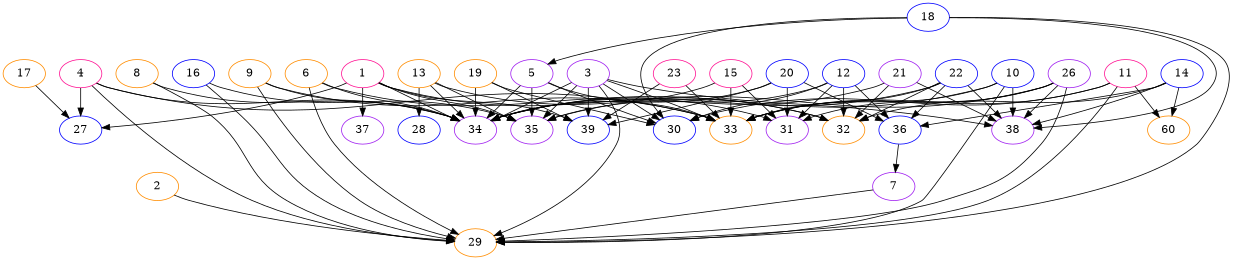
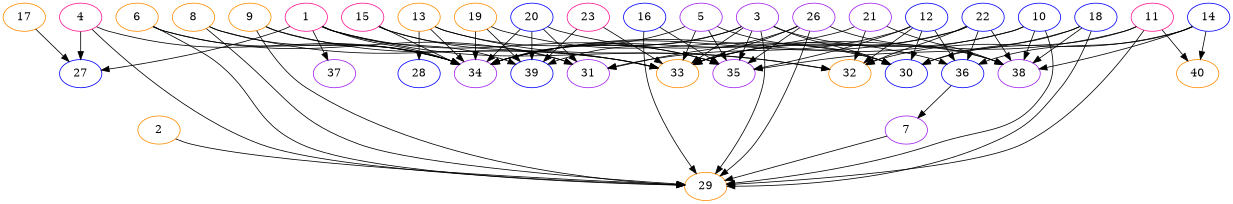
(677, 35) -> (842, 57)
(340, 108) -> (362, 53)
(1169, 130) -> (1198, 74)
